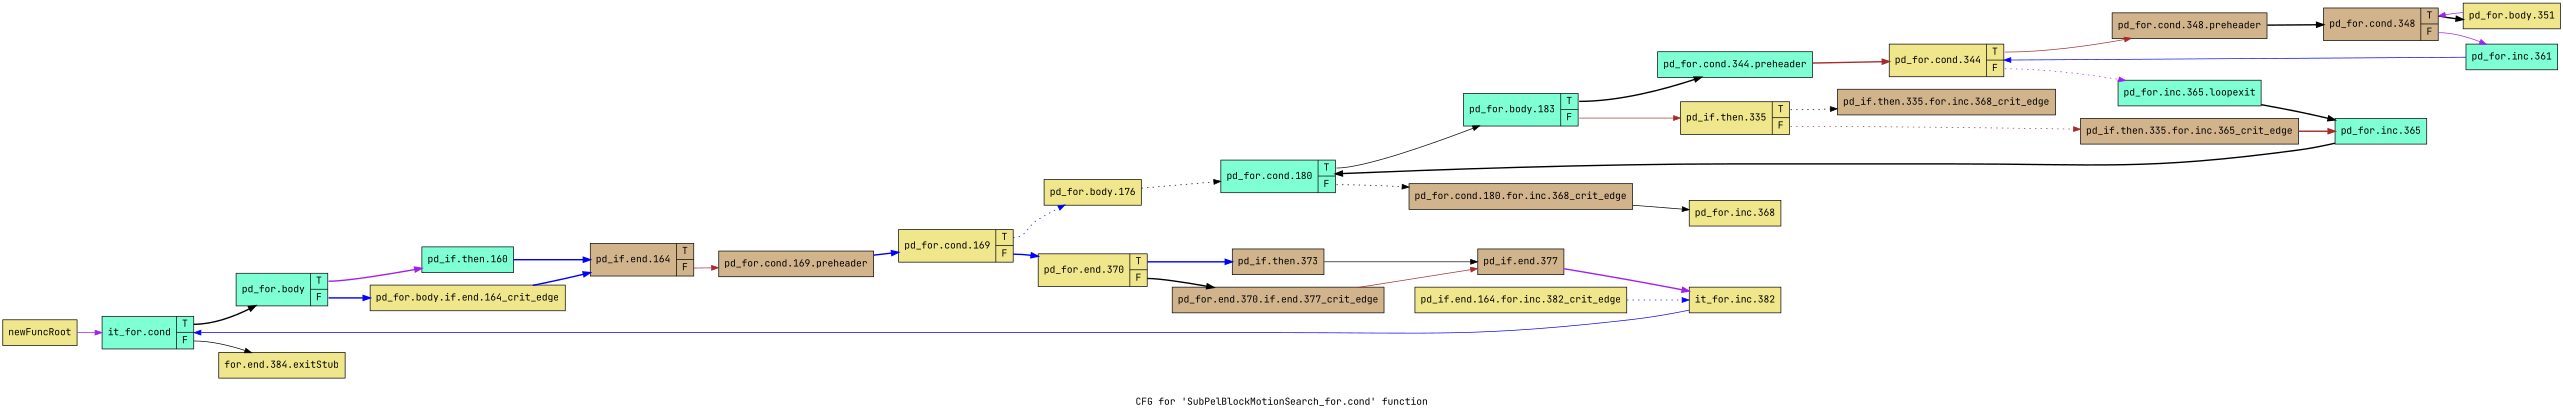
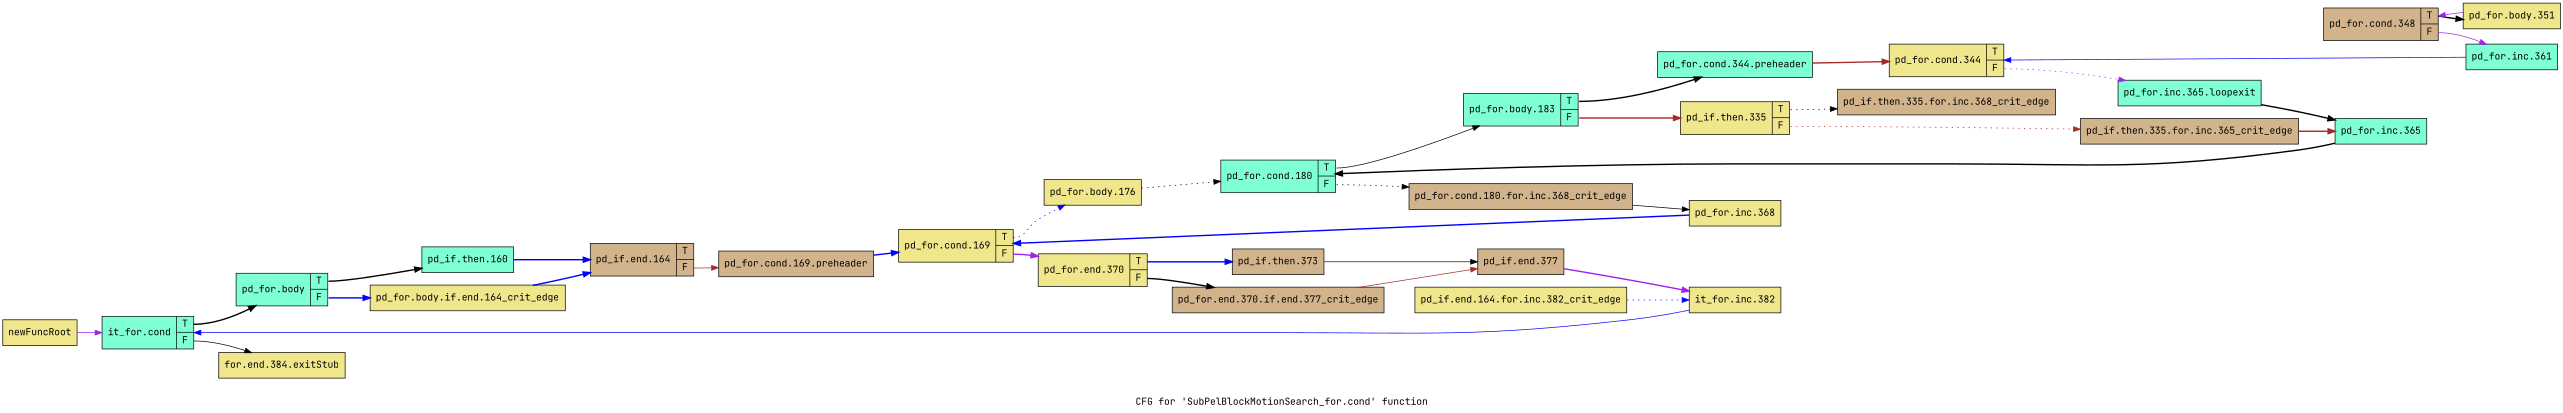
(2190, 26) -> none
(1626, 118) -> (1626, 118)
none -> (1355, 229)
(1022, 254) -> (1022, 254)
(372, 277) -> (372, 277)
